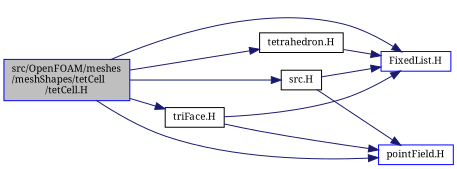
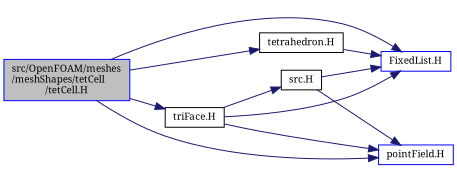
(200, 80) -> (247, 99)
